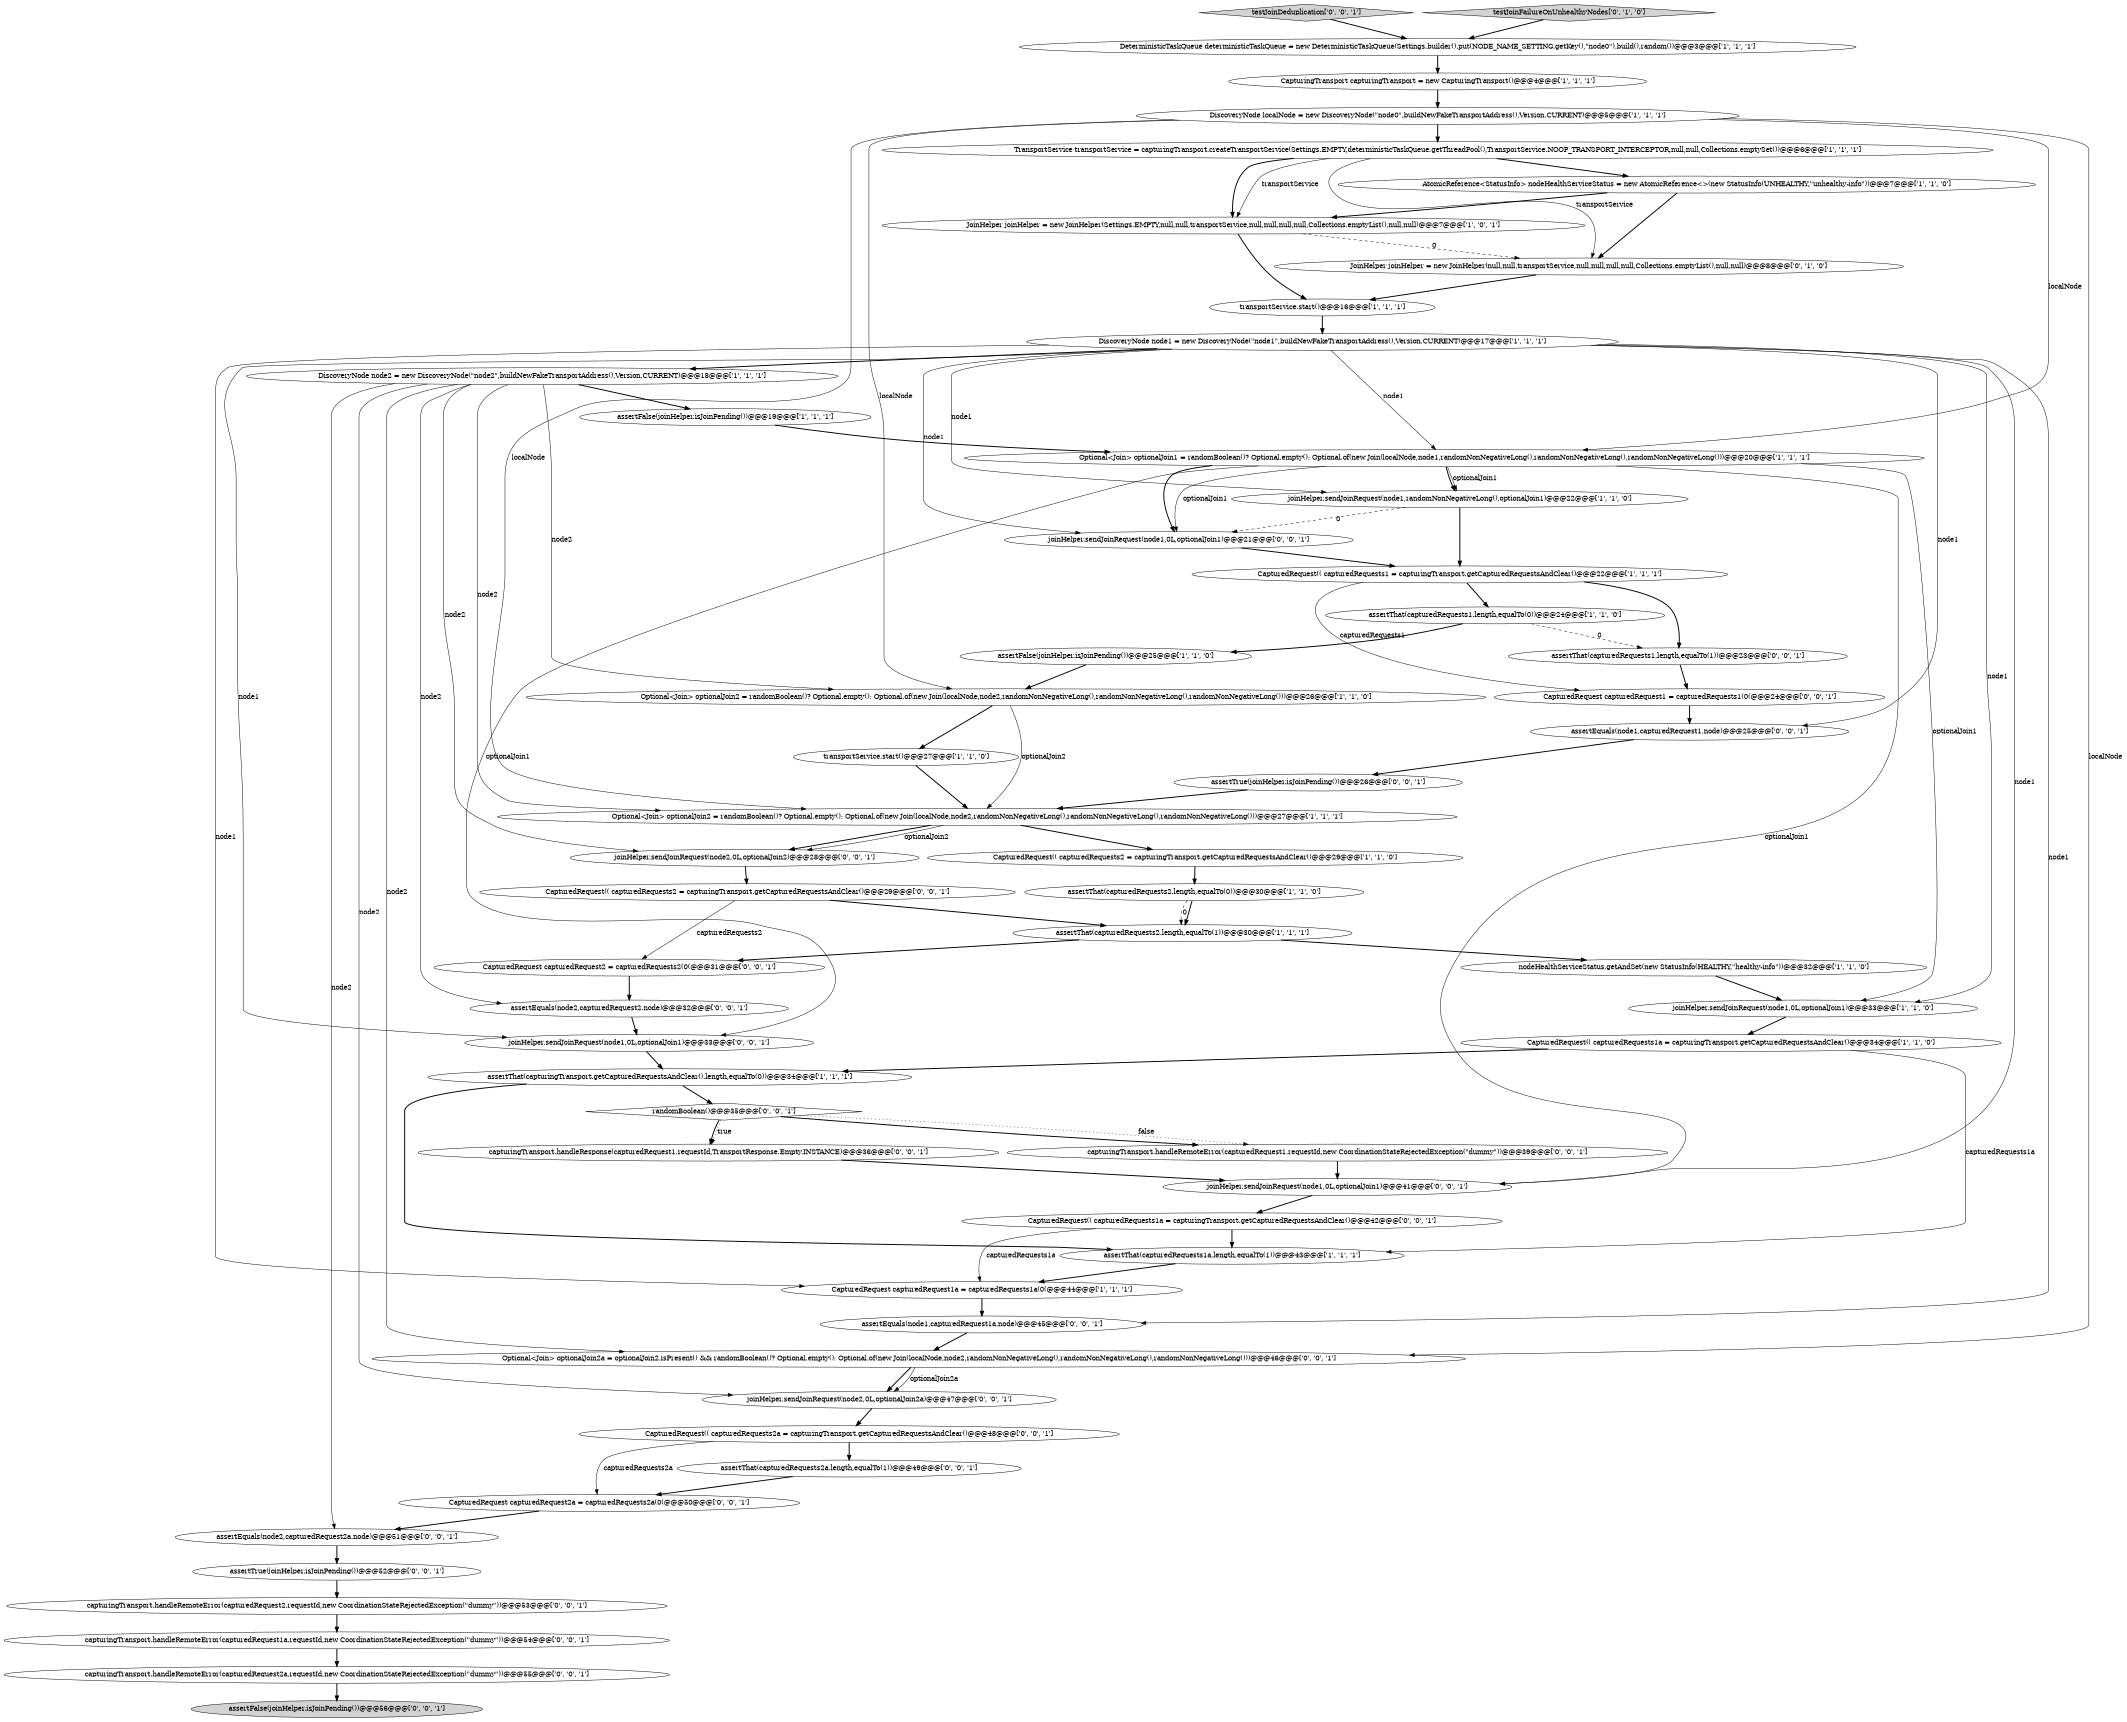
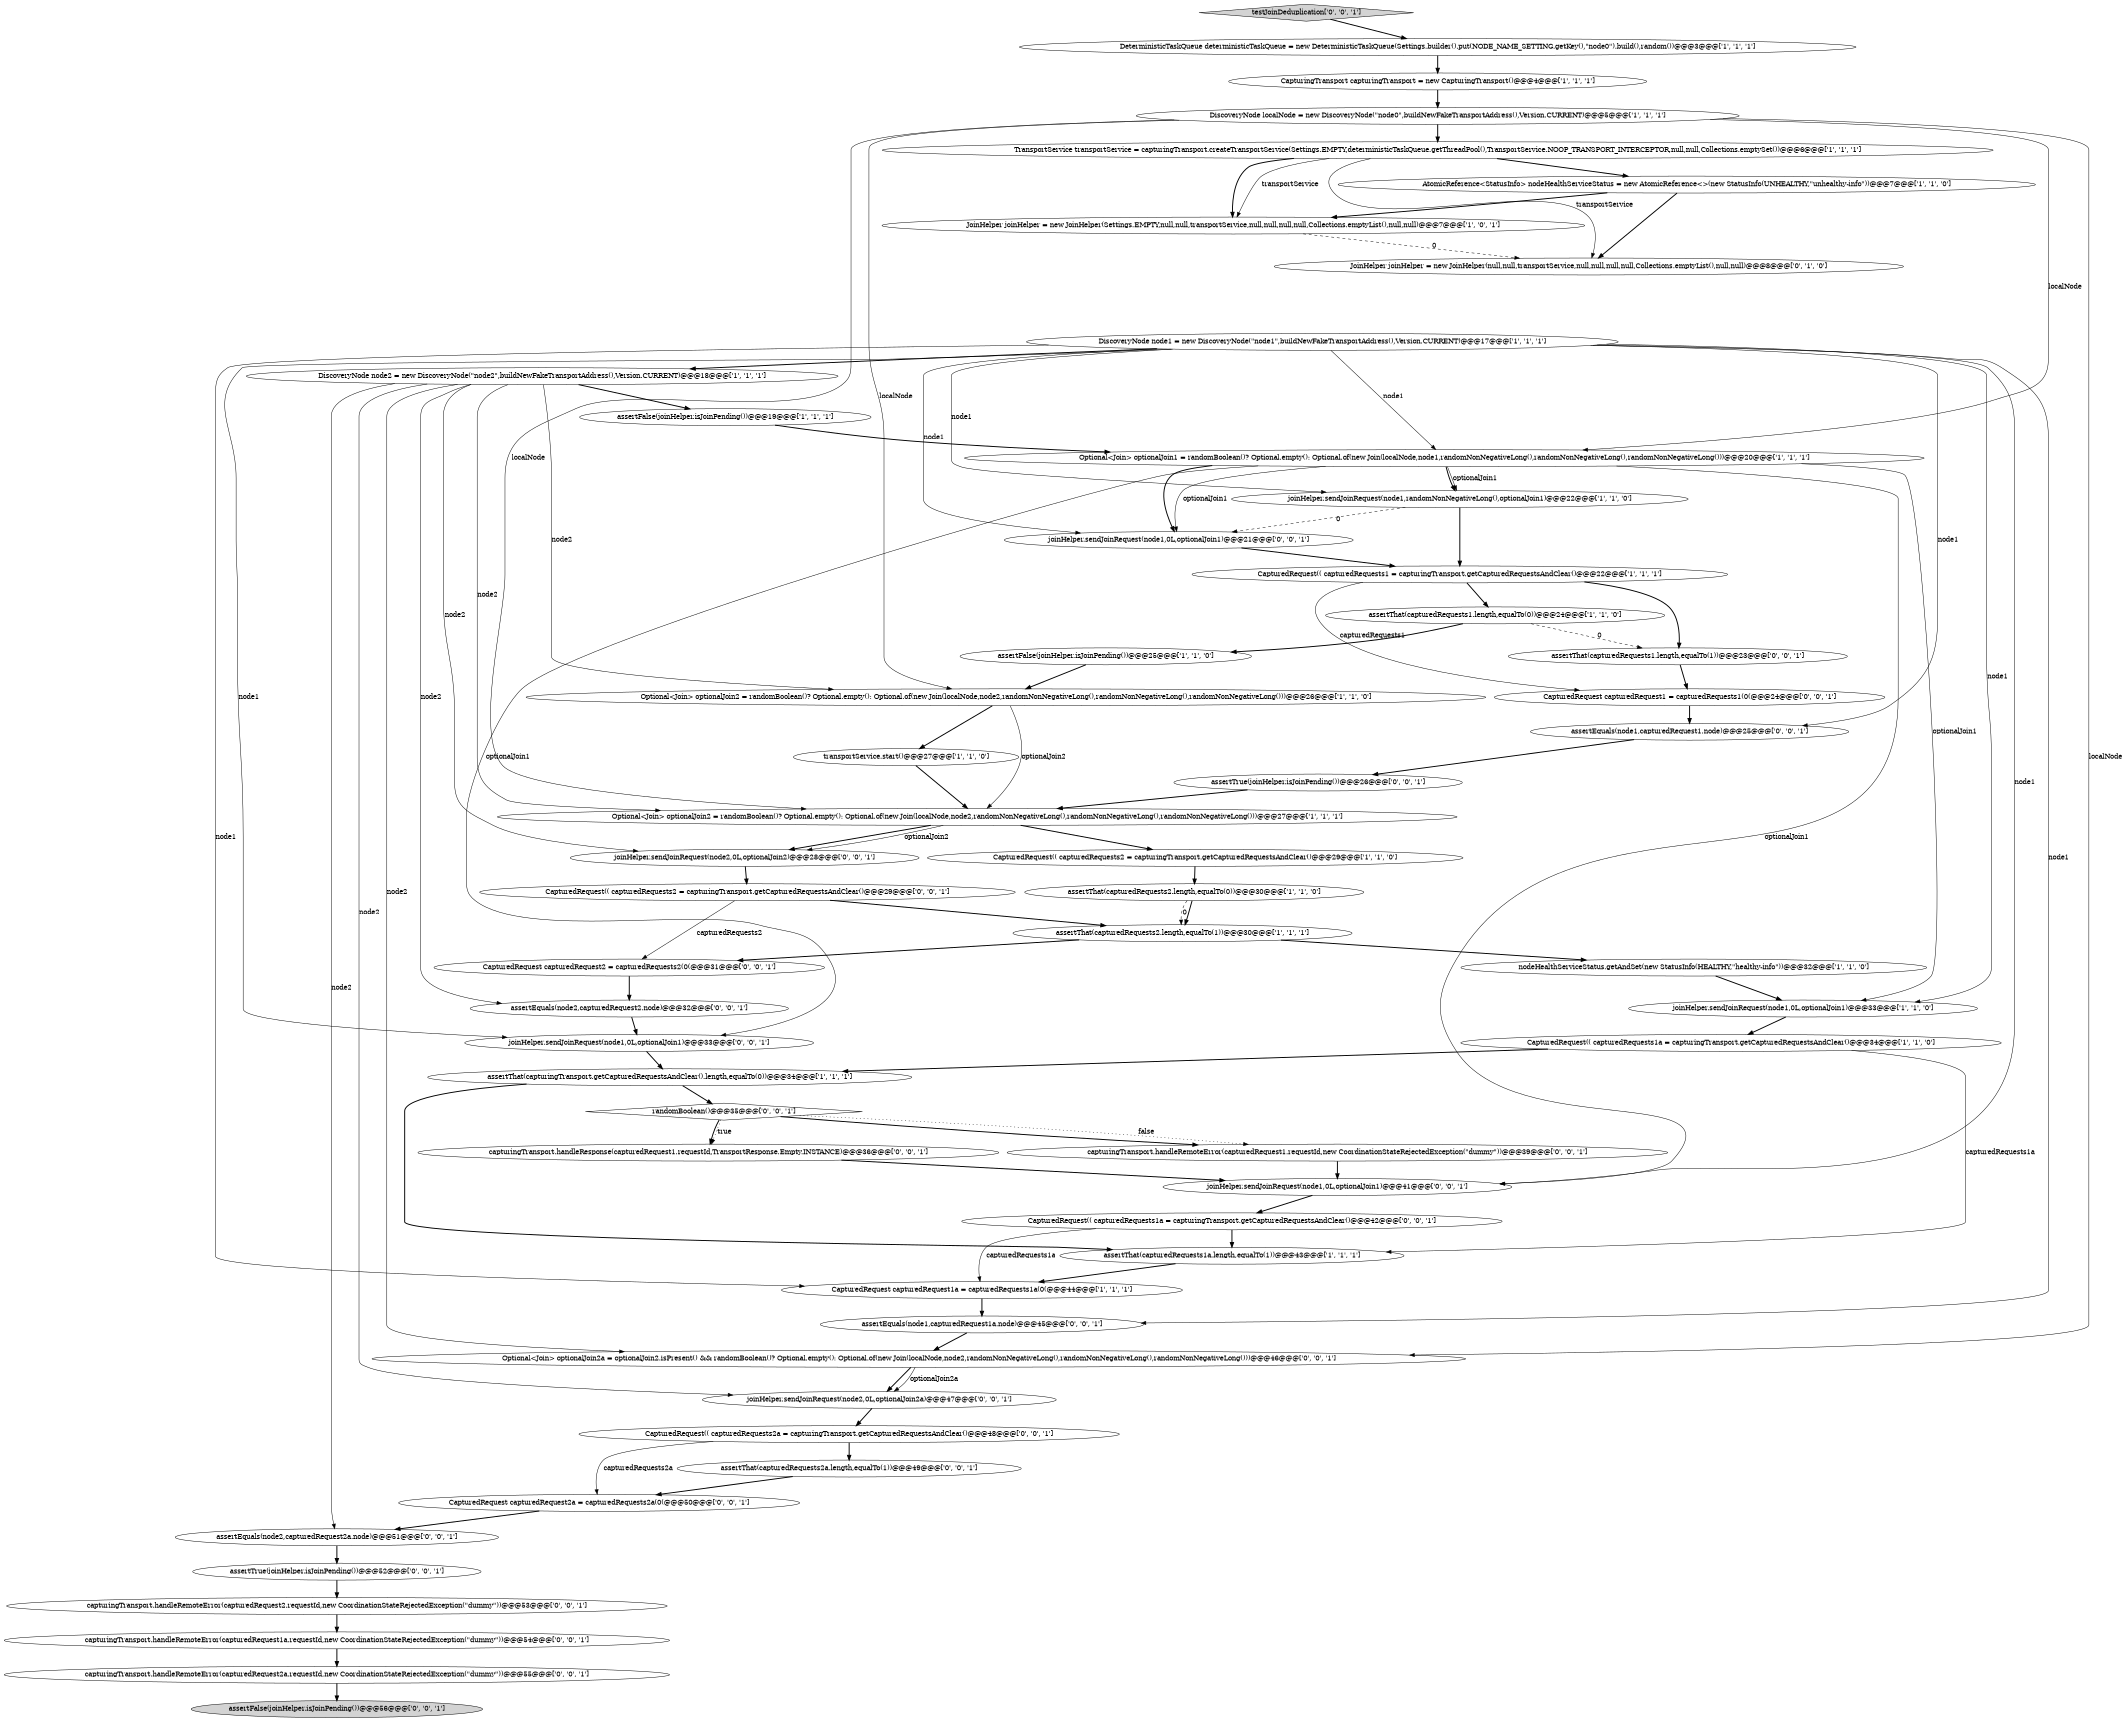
(1569, 13) -> none
(1322, 307) -> none
